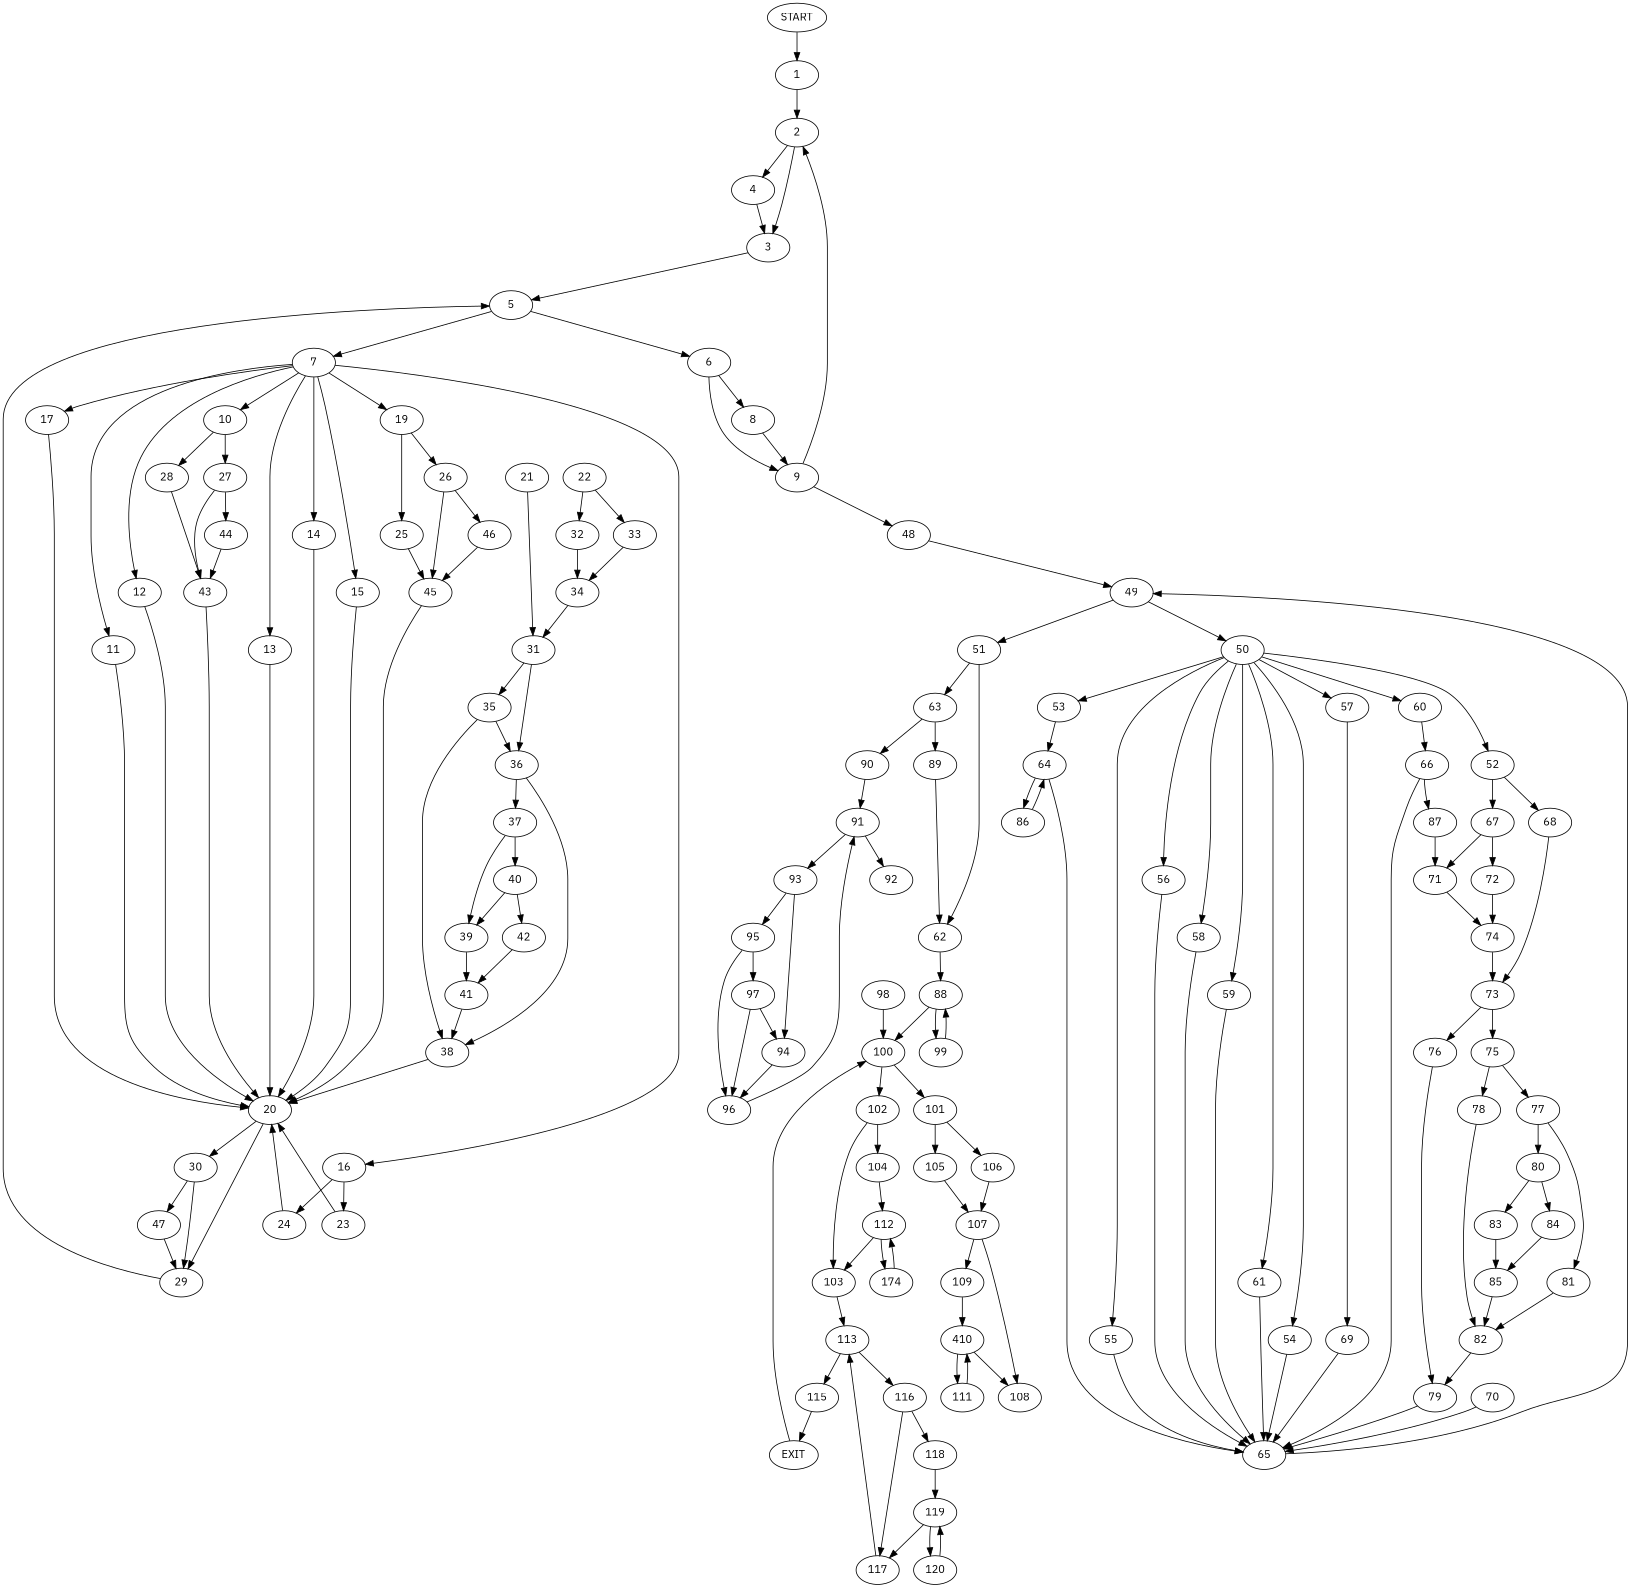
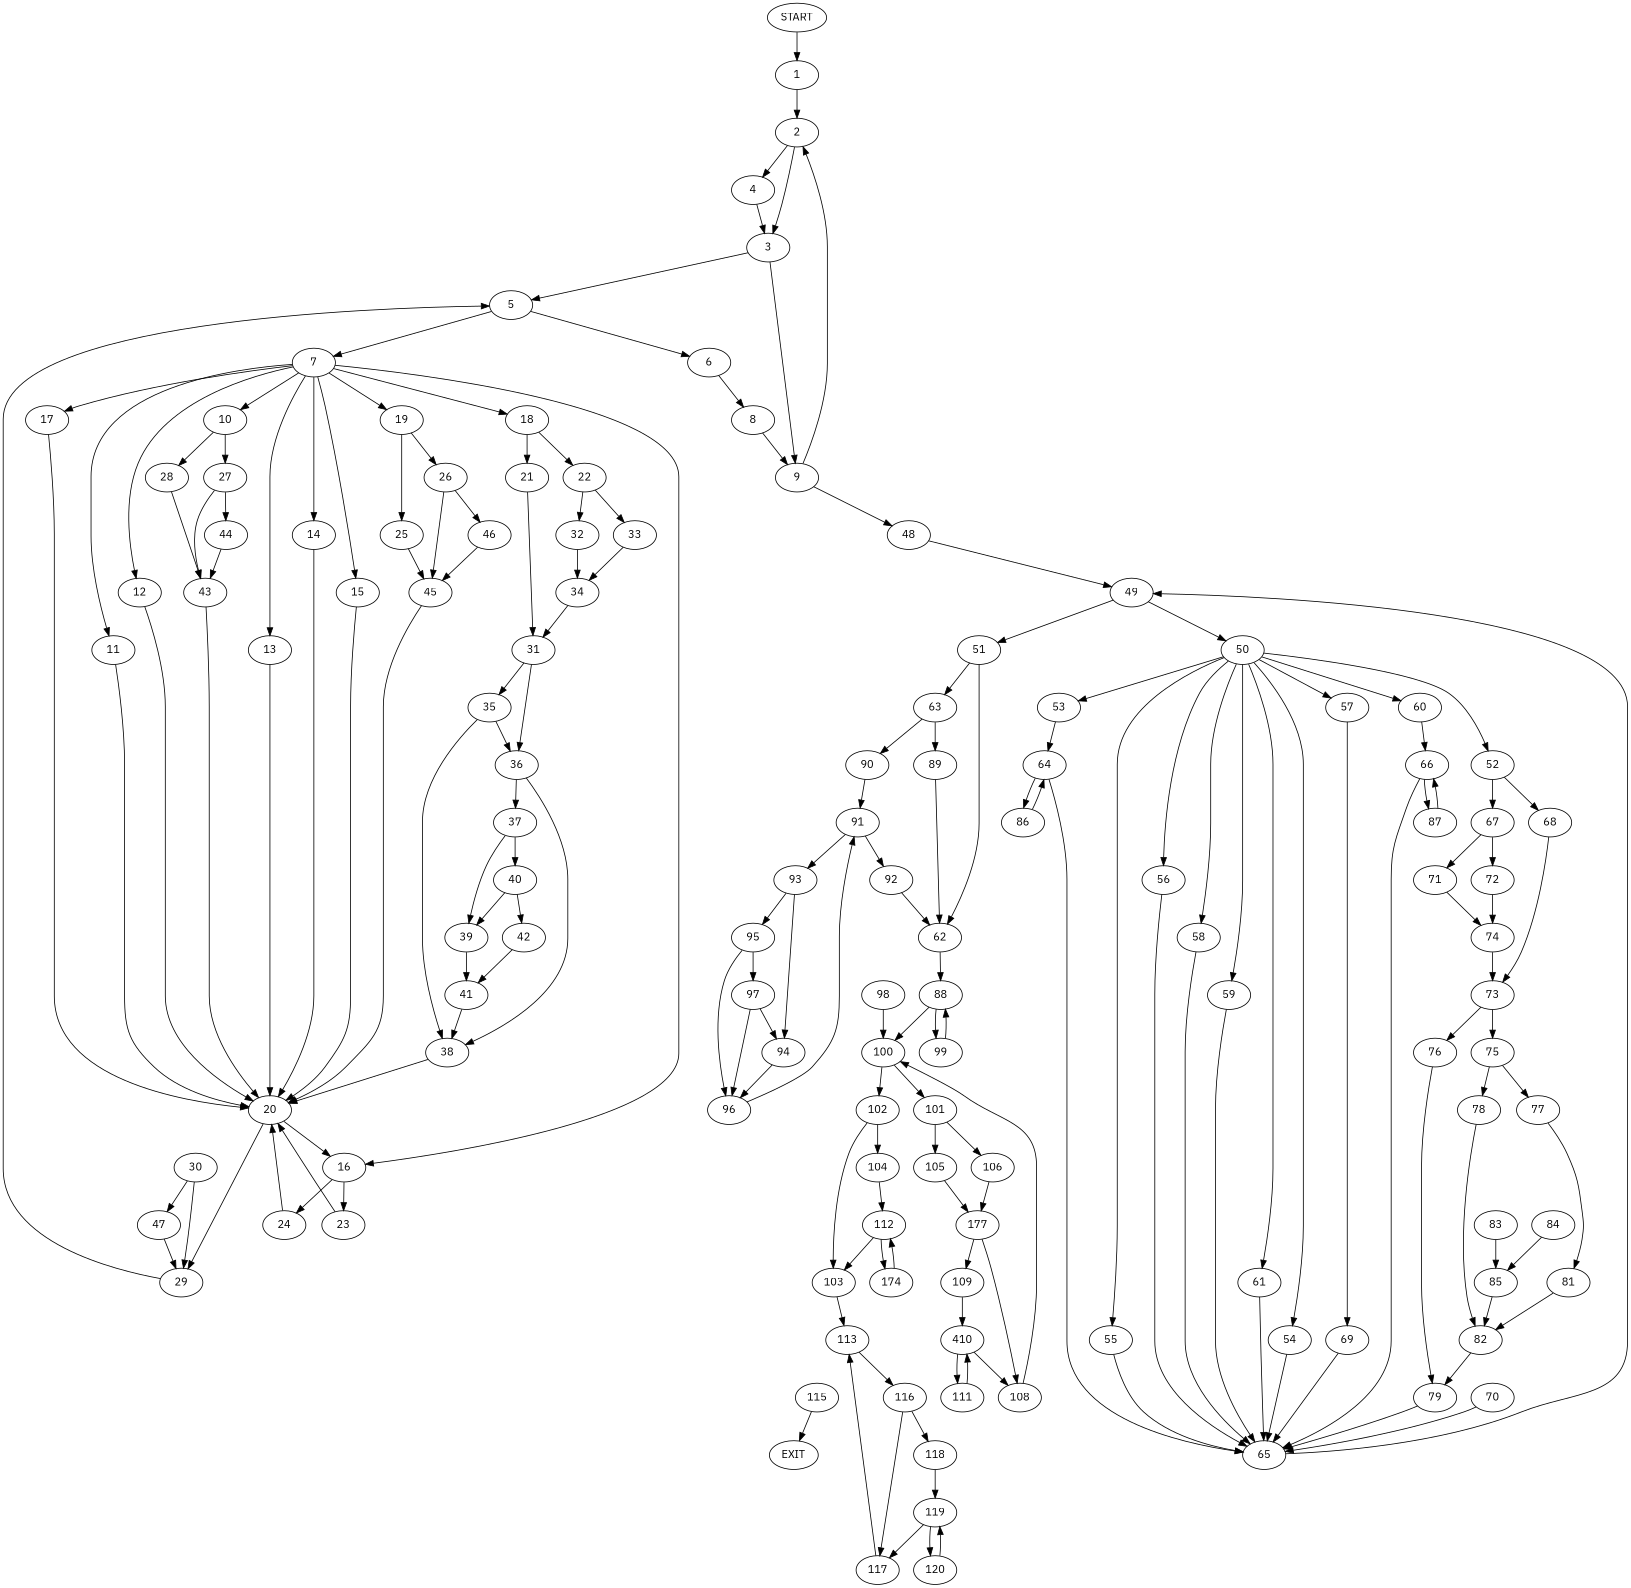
none -> (527, 420)
(724, 433) -> (782, 358)
(1435, 847) -> (1437, 797)
none -> (913, 906)
(236, 1136) -> (304, 1136)
(1538, 1168) -> none
(978, 1225) -> (978, 1225)
(773, 1235) -> (1037, 1189)
(834, 1365) -> none
